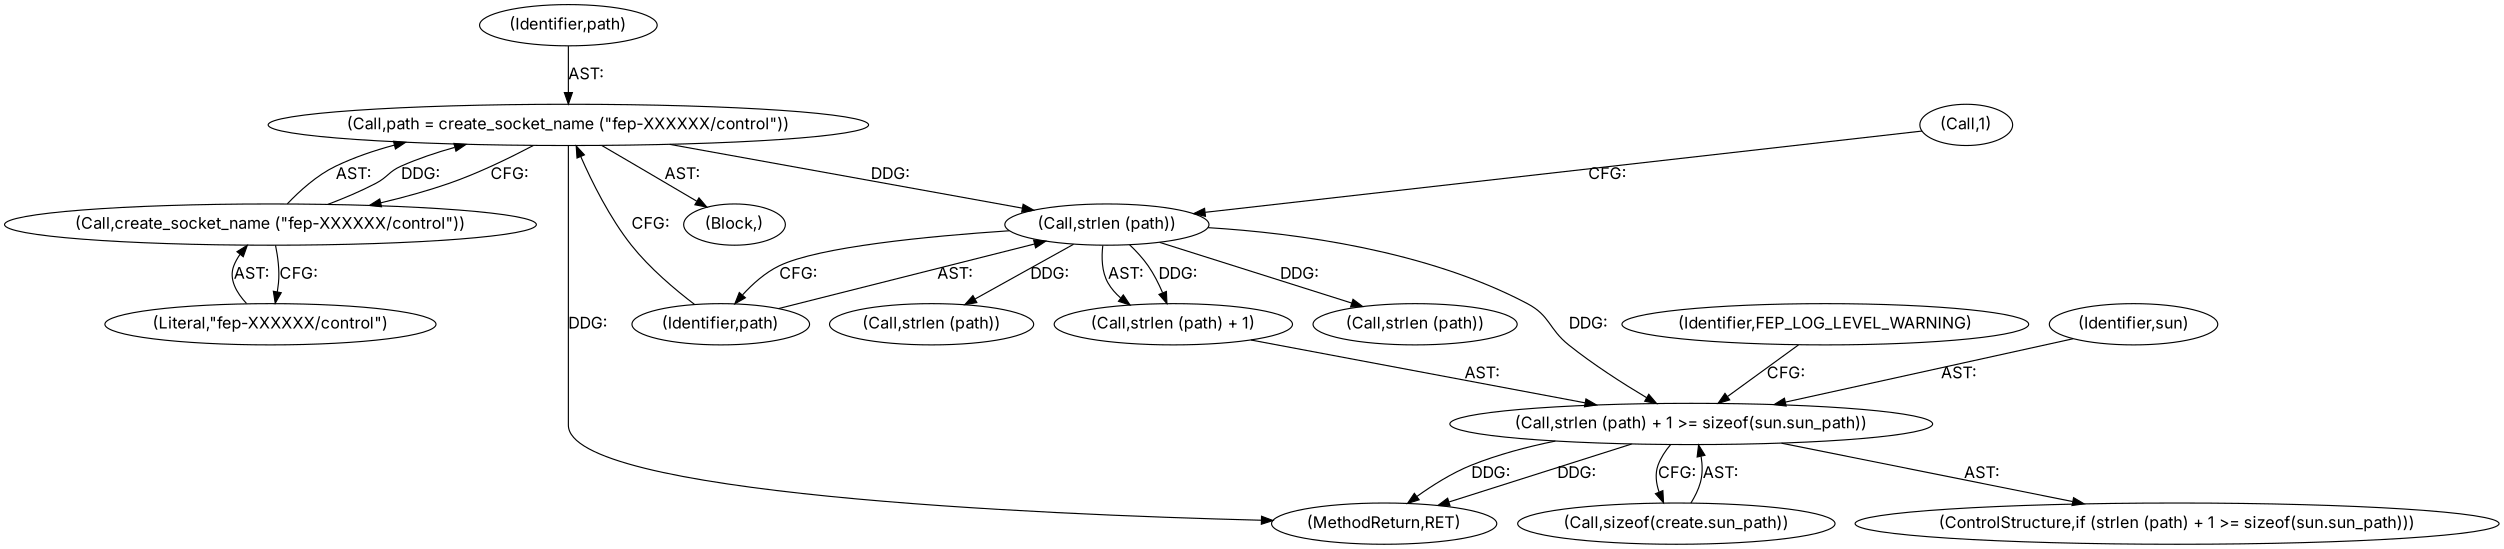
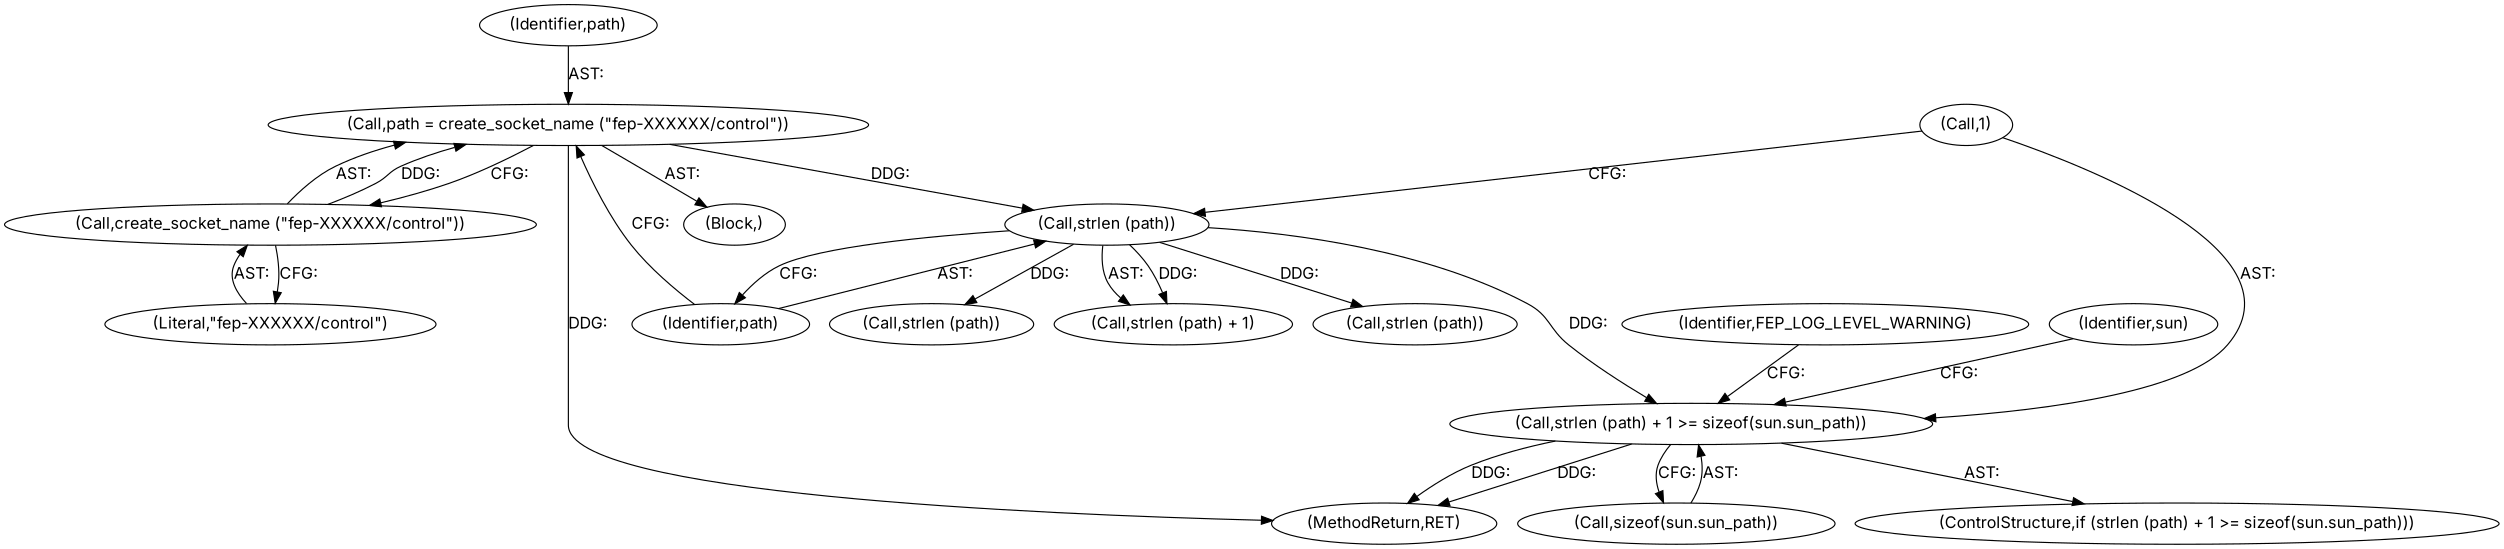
(1418, 371) -> (2237, 325)
(1961, 374) -> (1961, 374)
(1676, 524) -> (1676, 524)
